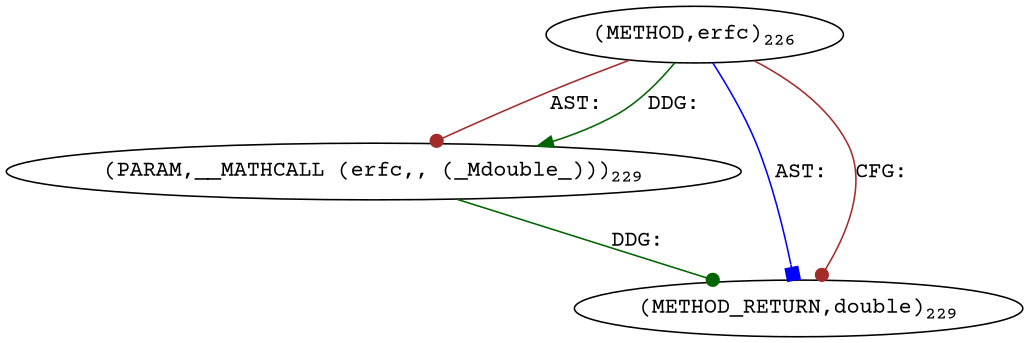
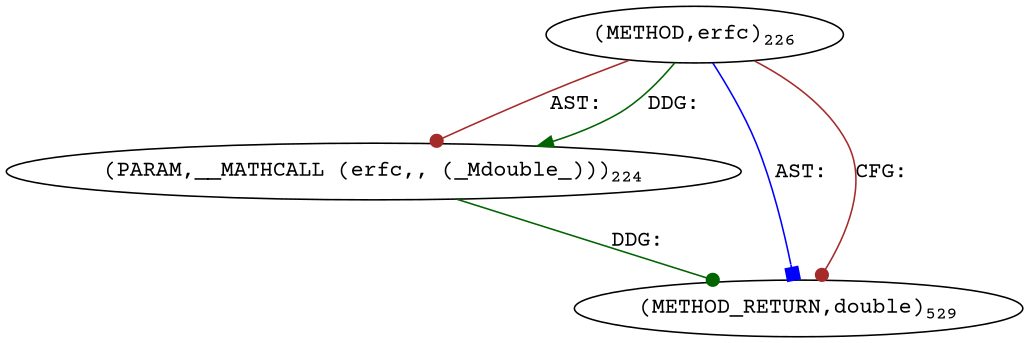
(627, 169) -> (627, 169)
(942, 306) -> (942, 306)
